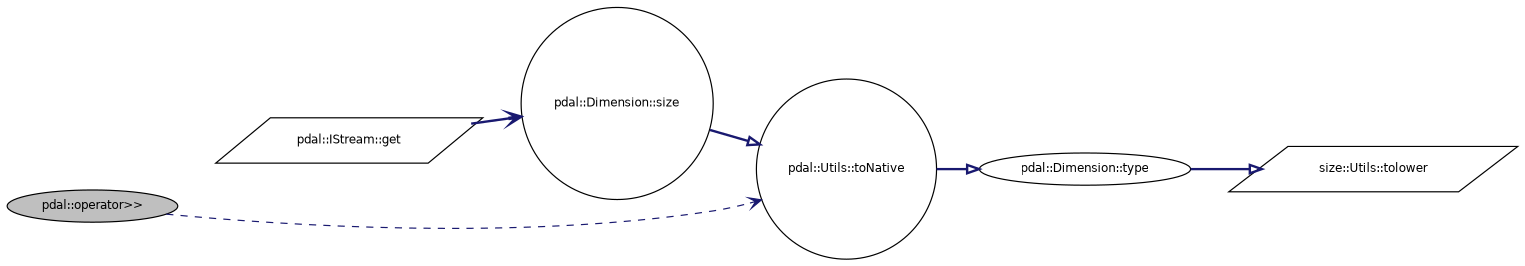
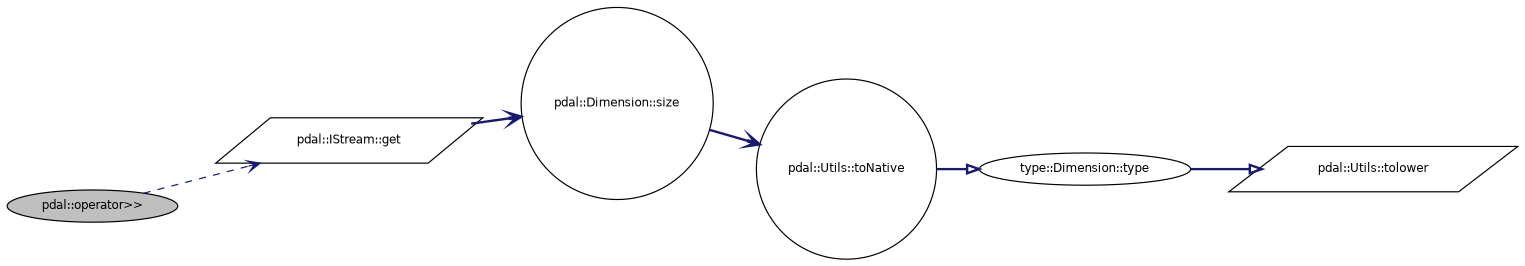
(729, 136) -> (729, 136)
(1085, 169) -> (1085, 169)
(1373, 169) -> (1373, 169)
(459, 228) -> (196, 180)
